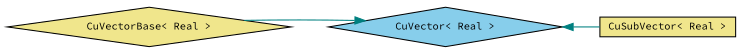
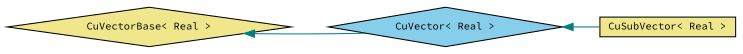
(299, 20) -> (310, 34)
